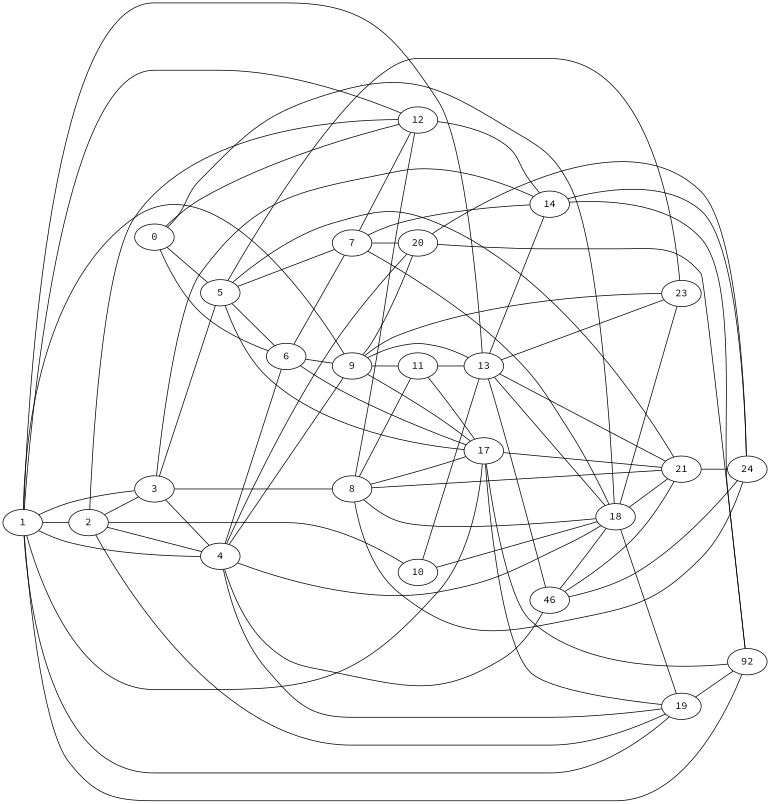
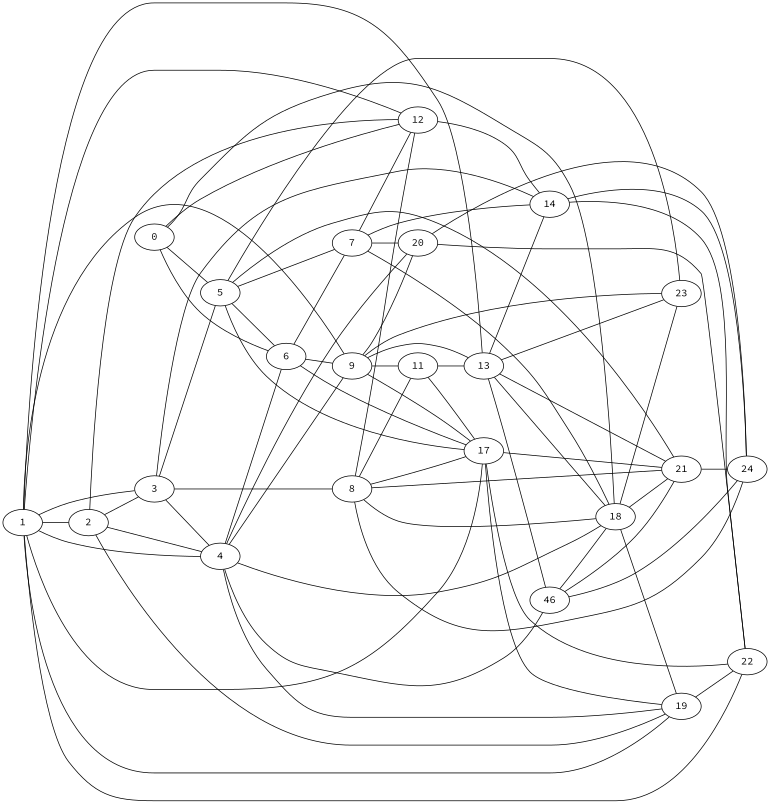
(418, 572) -> none
(747, 662) -> (747, 662)
